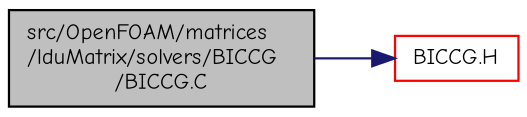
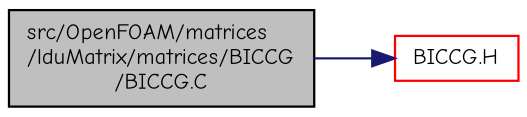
(162, 58) -> (162, 58)
